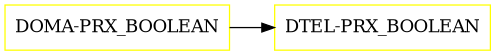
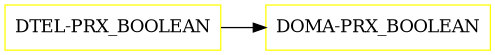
(246, 28) -> (237, 28)
